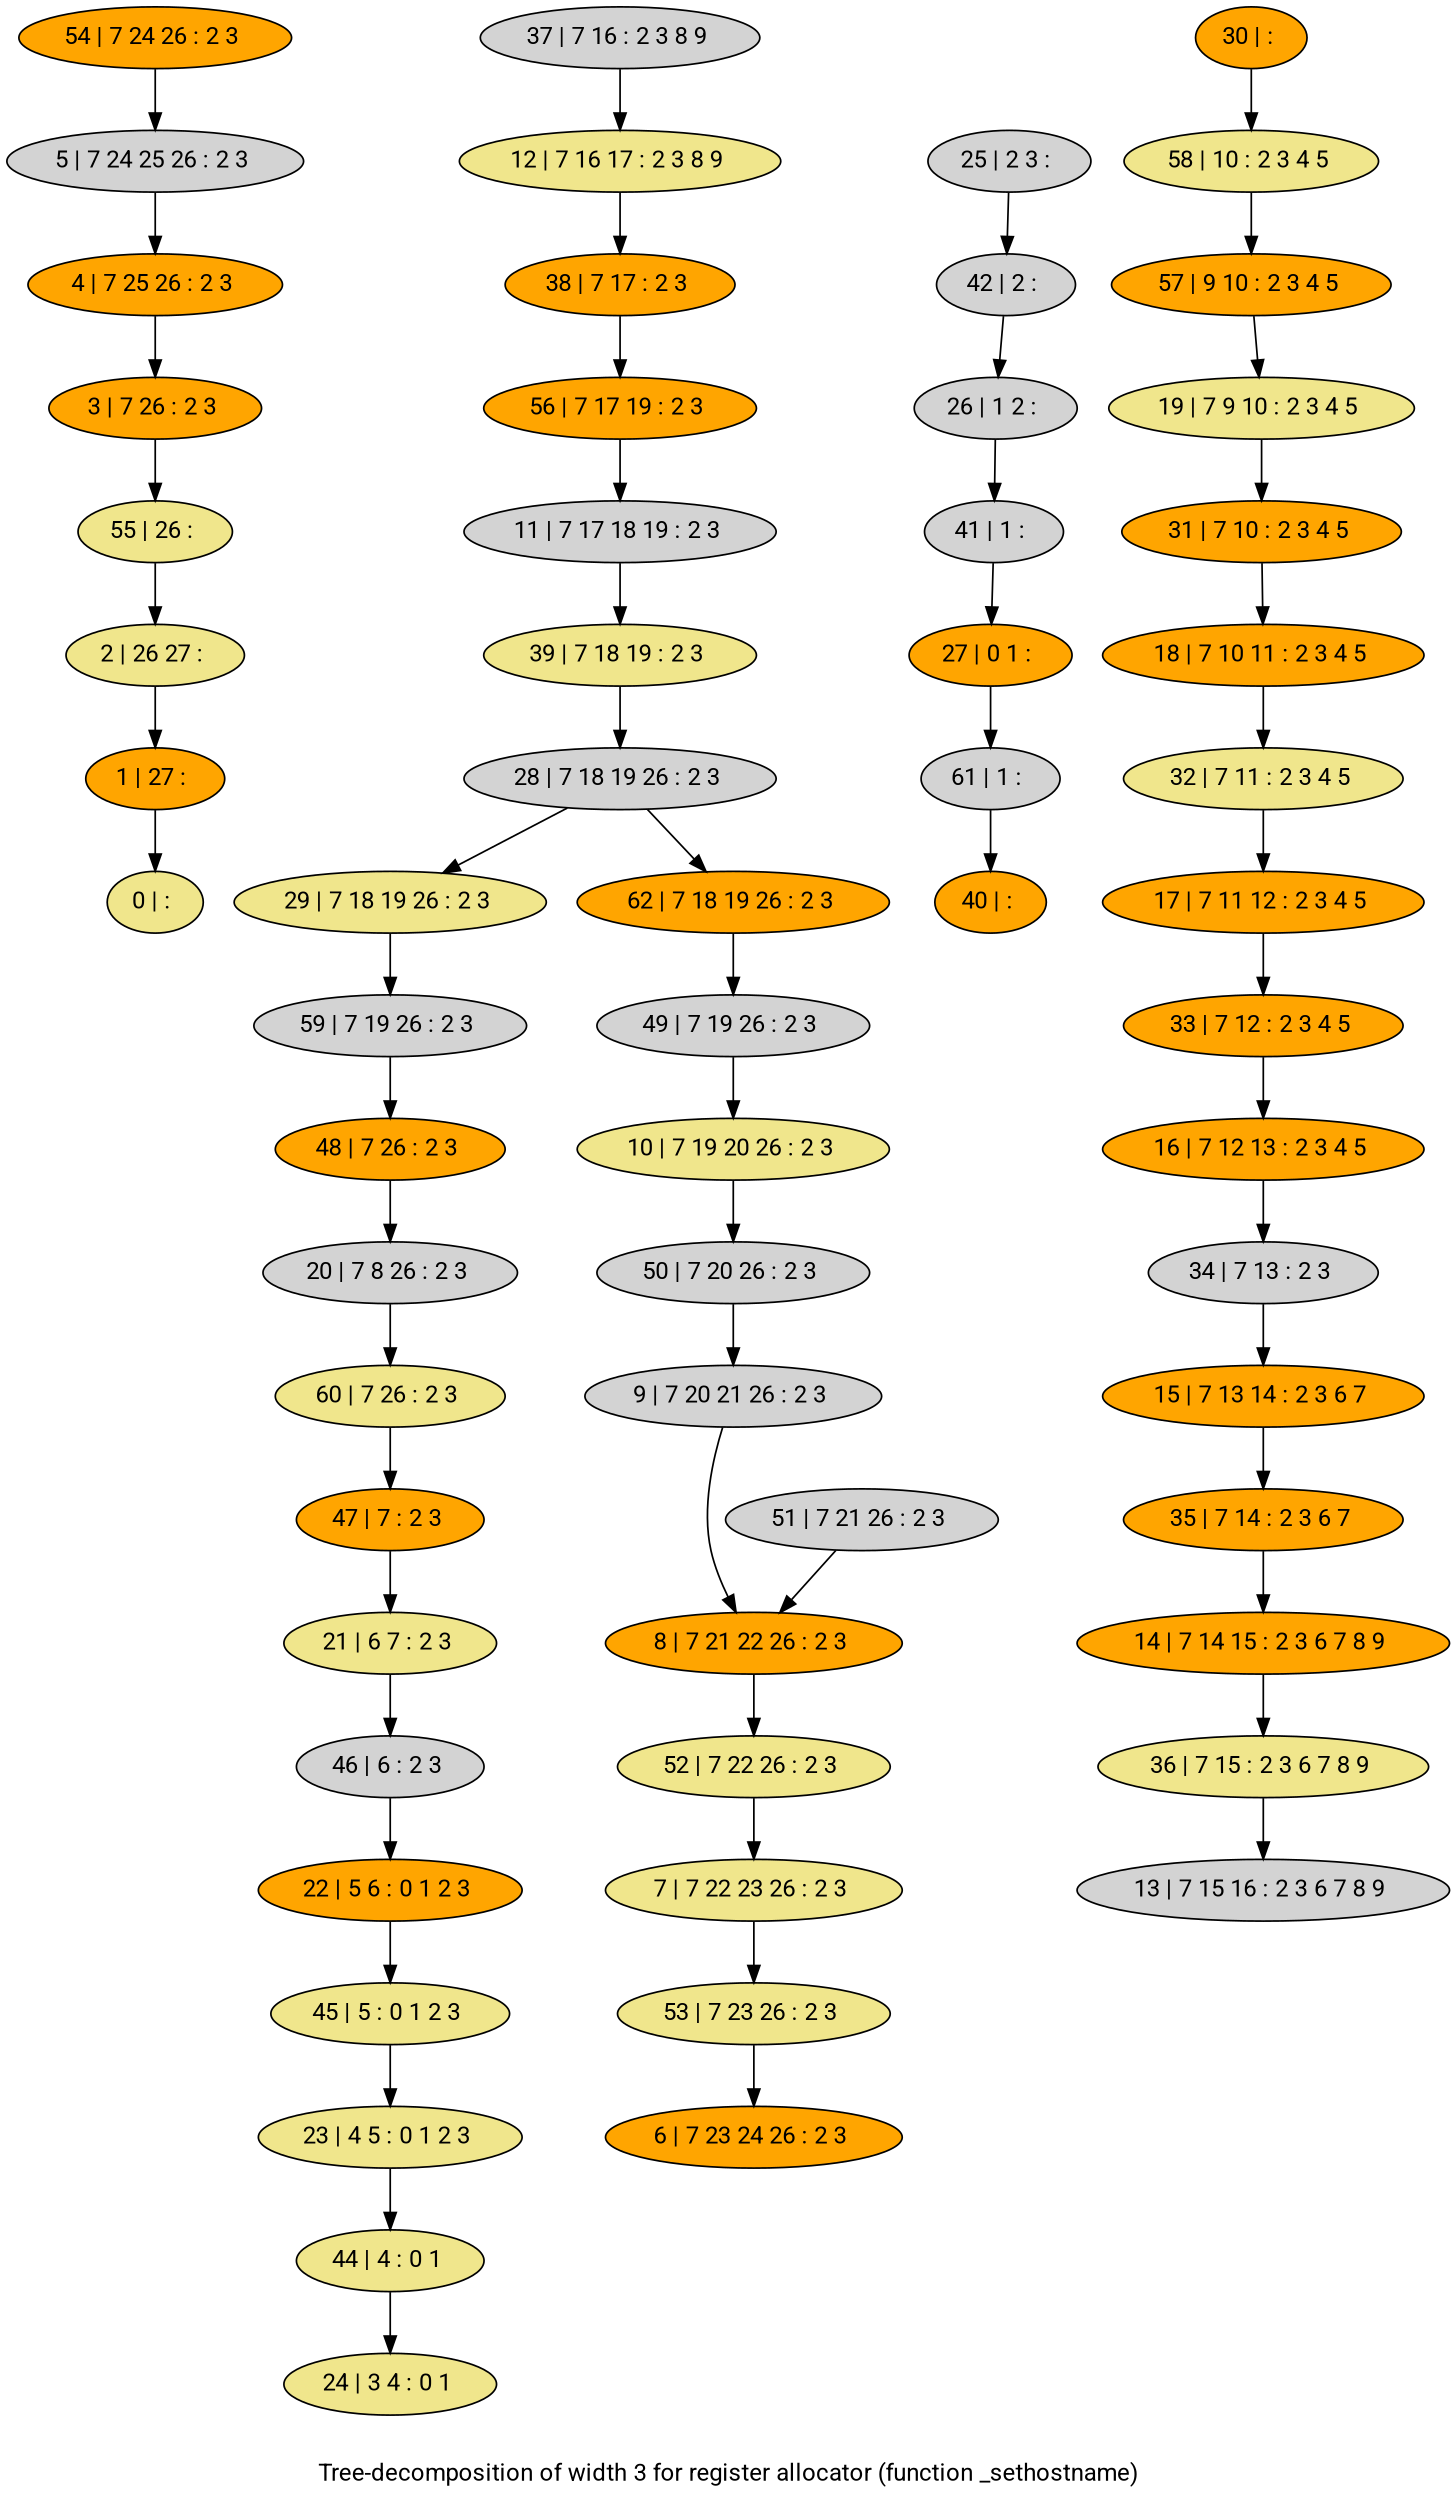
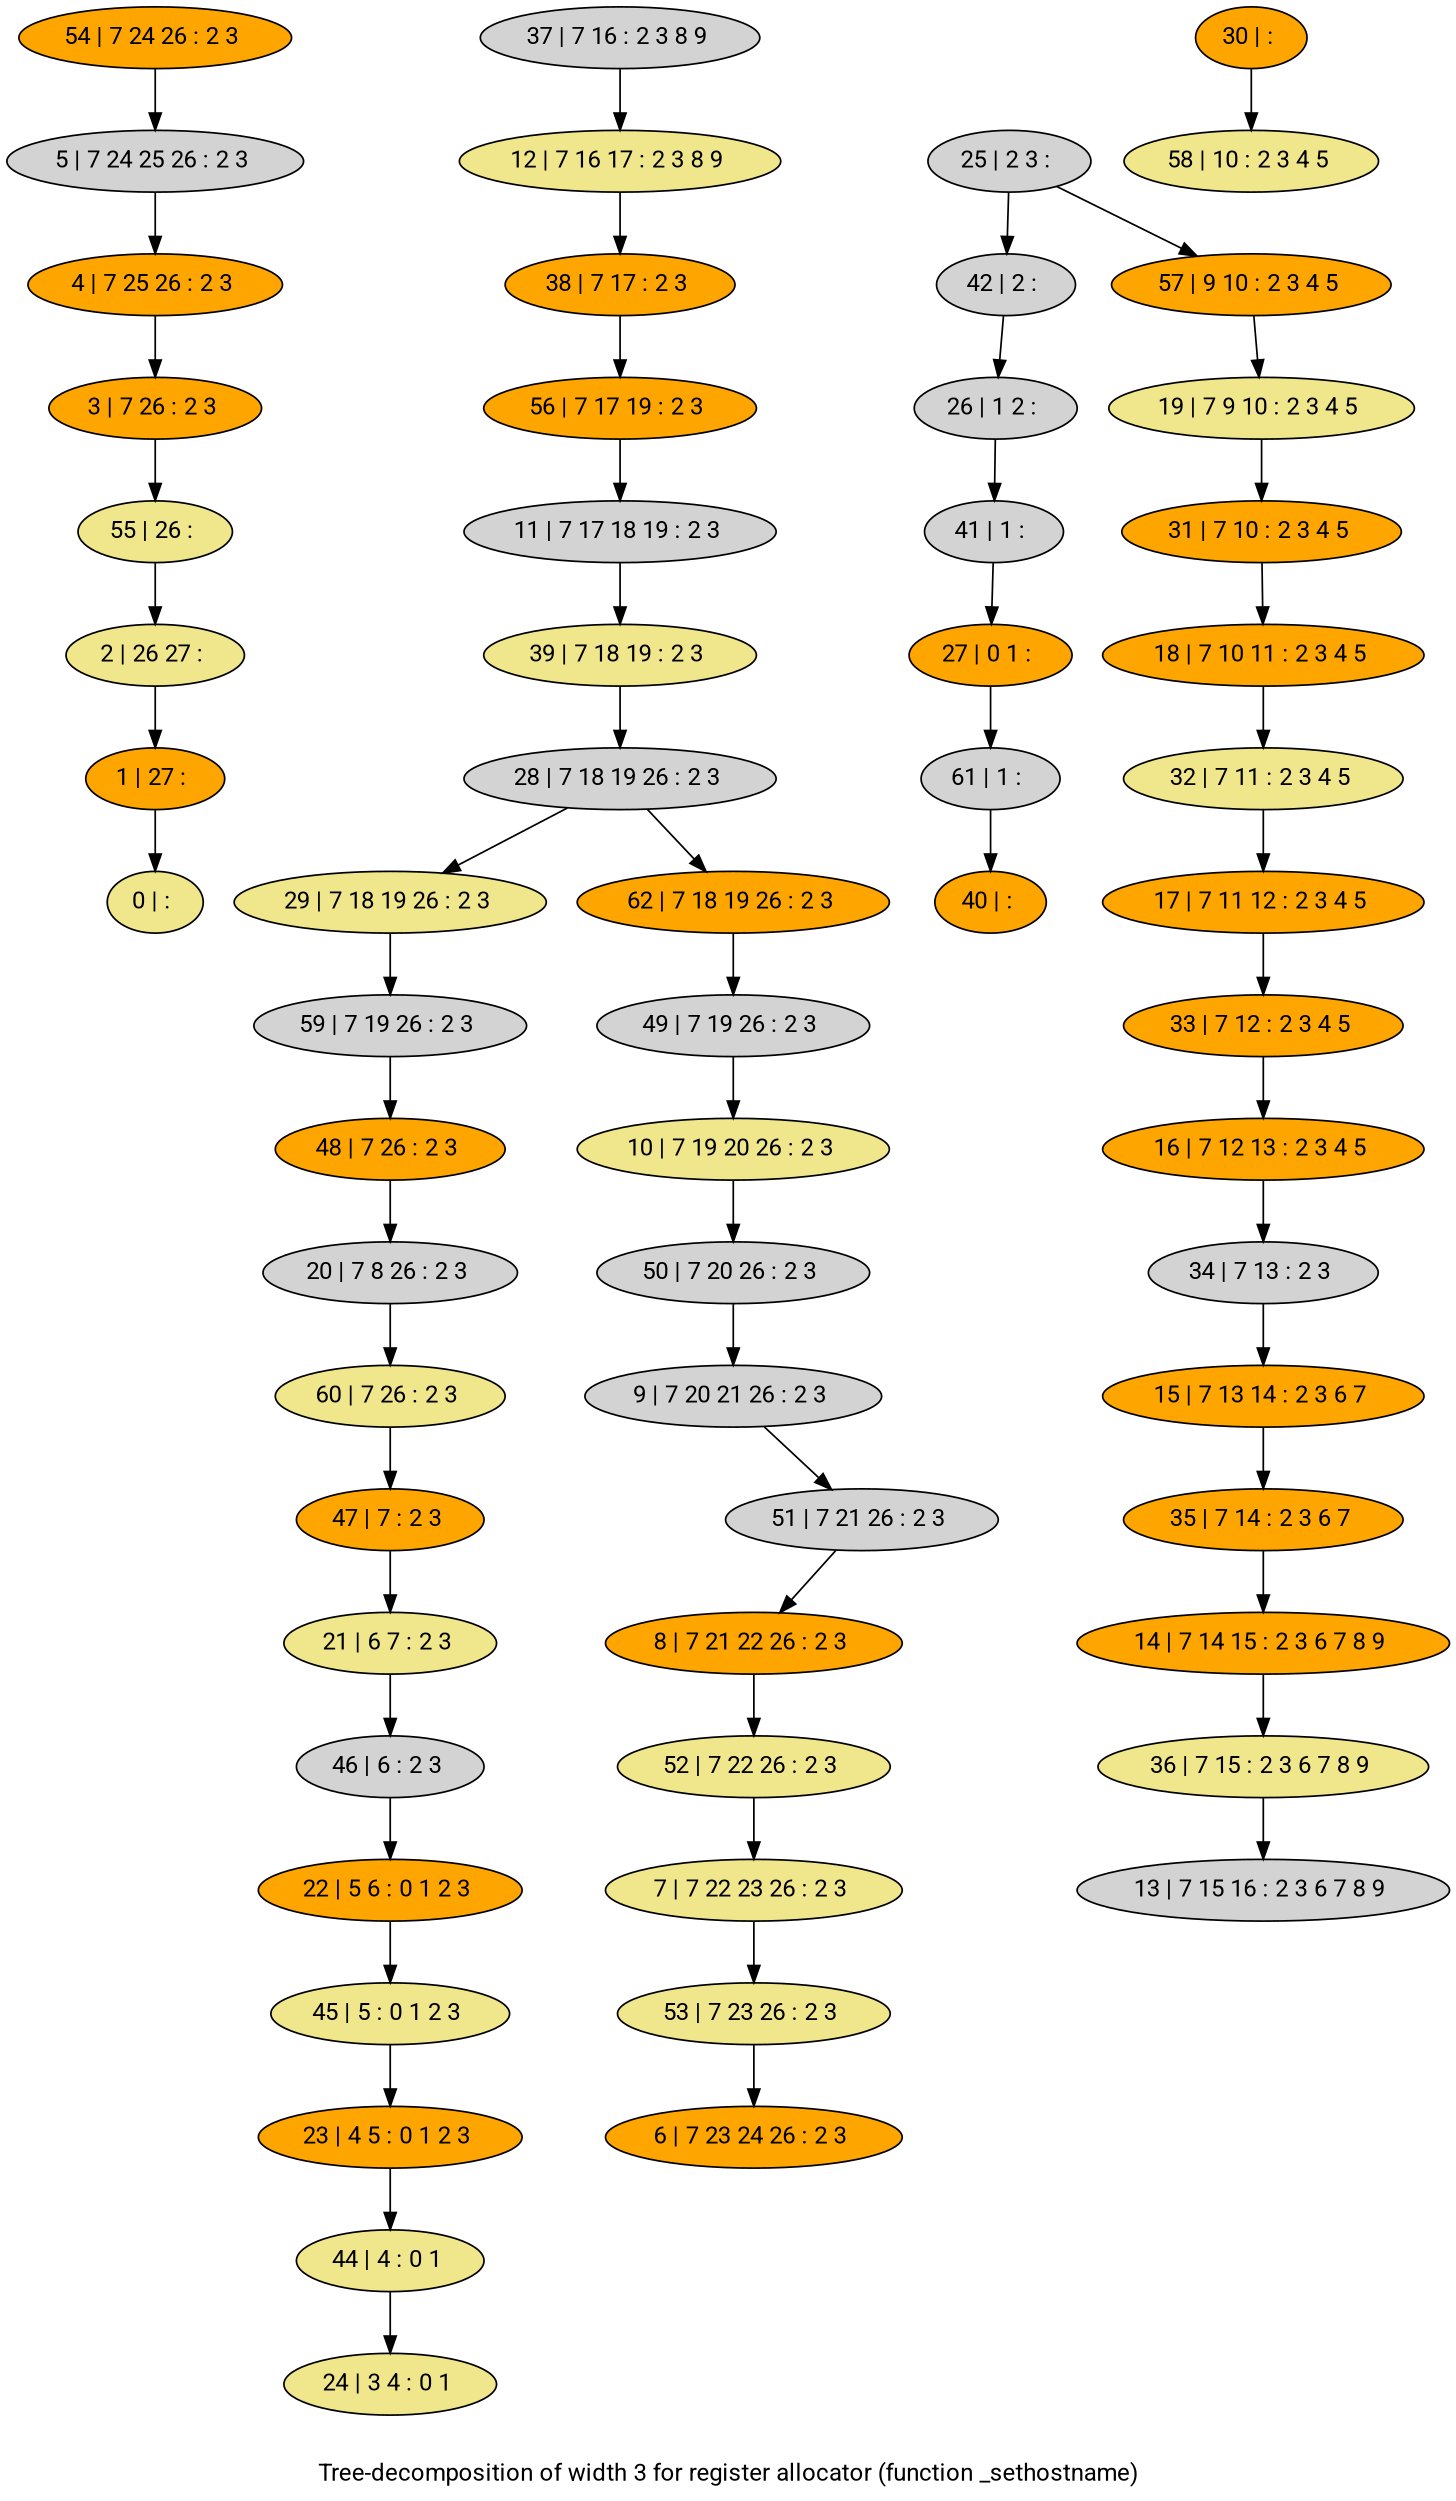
(1251, 215) -> (1119, 217)
(708, 1513) -> (791, 1452)
(390, 2137) -> (390, 2137)
